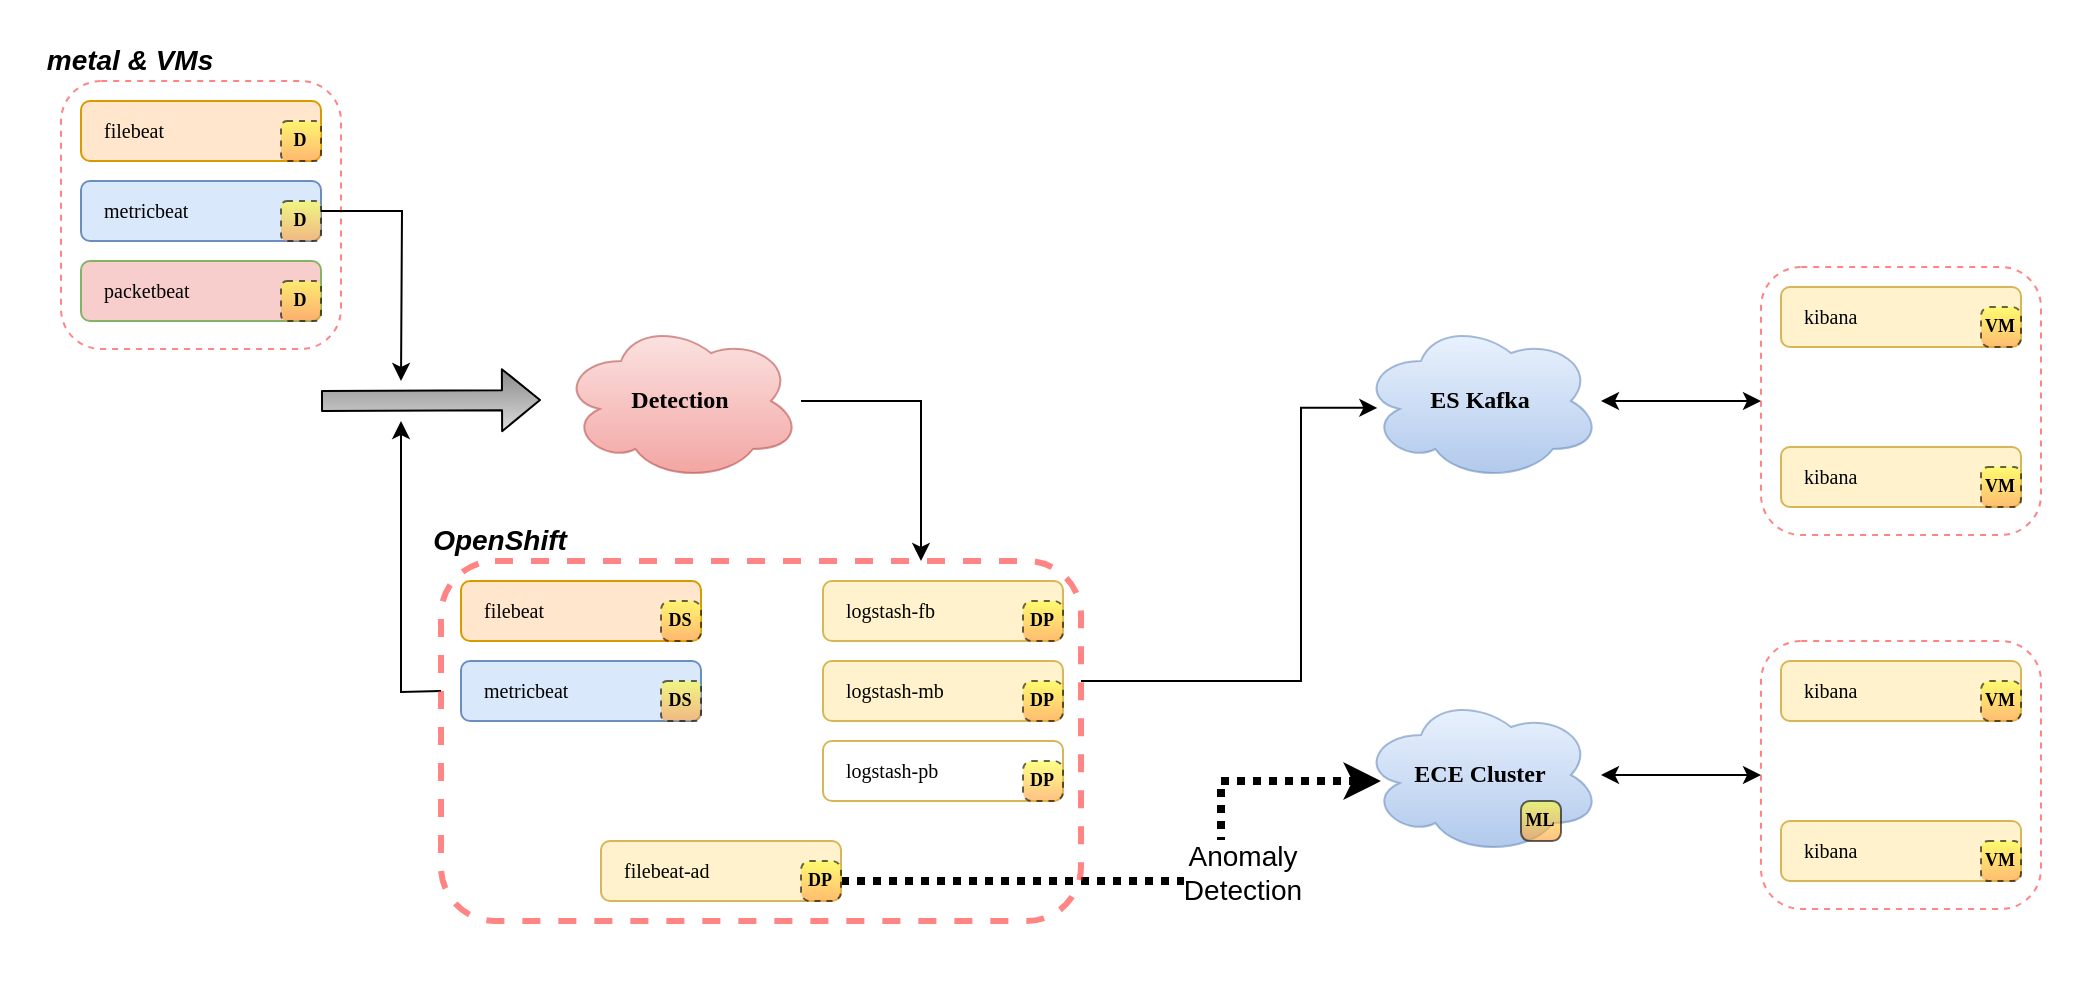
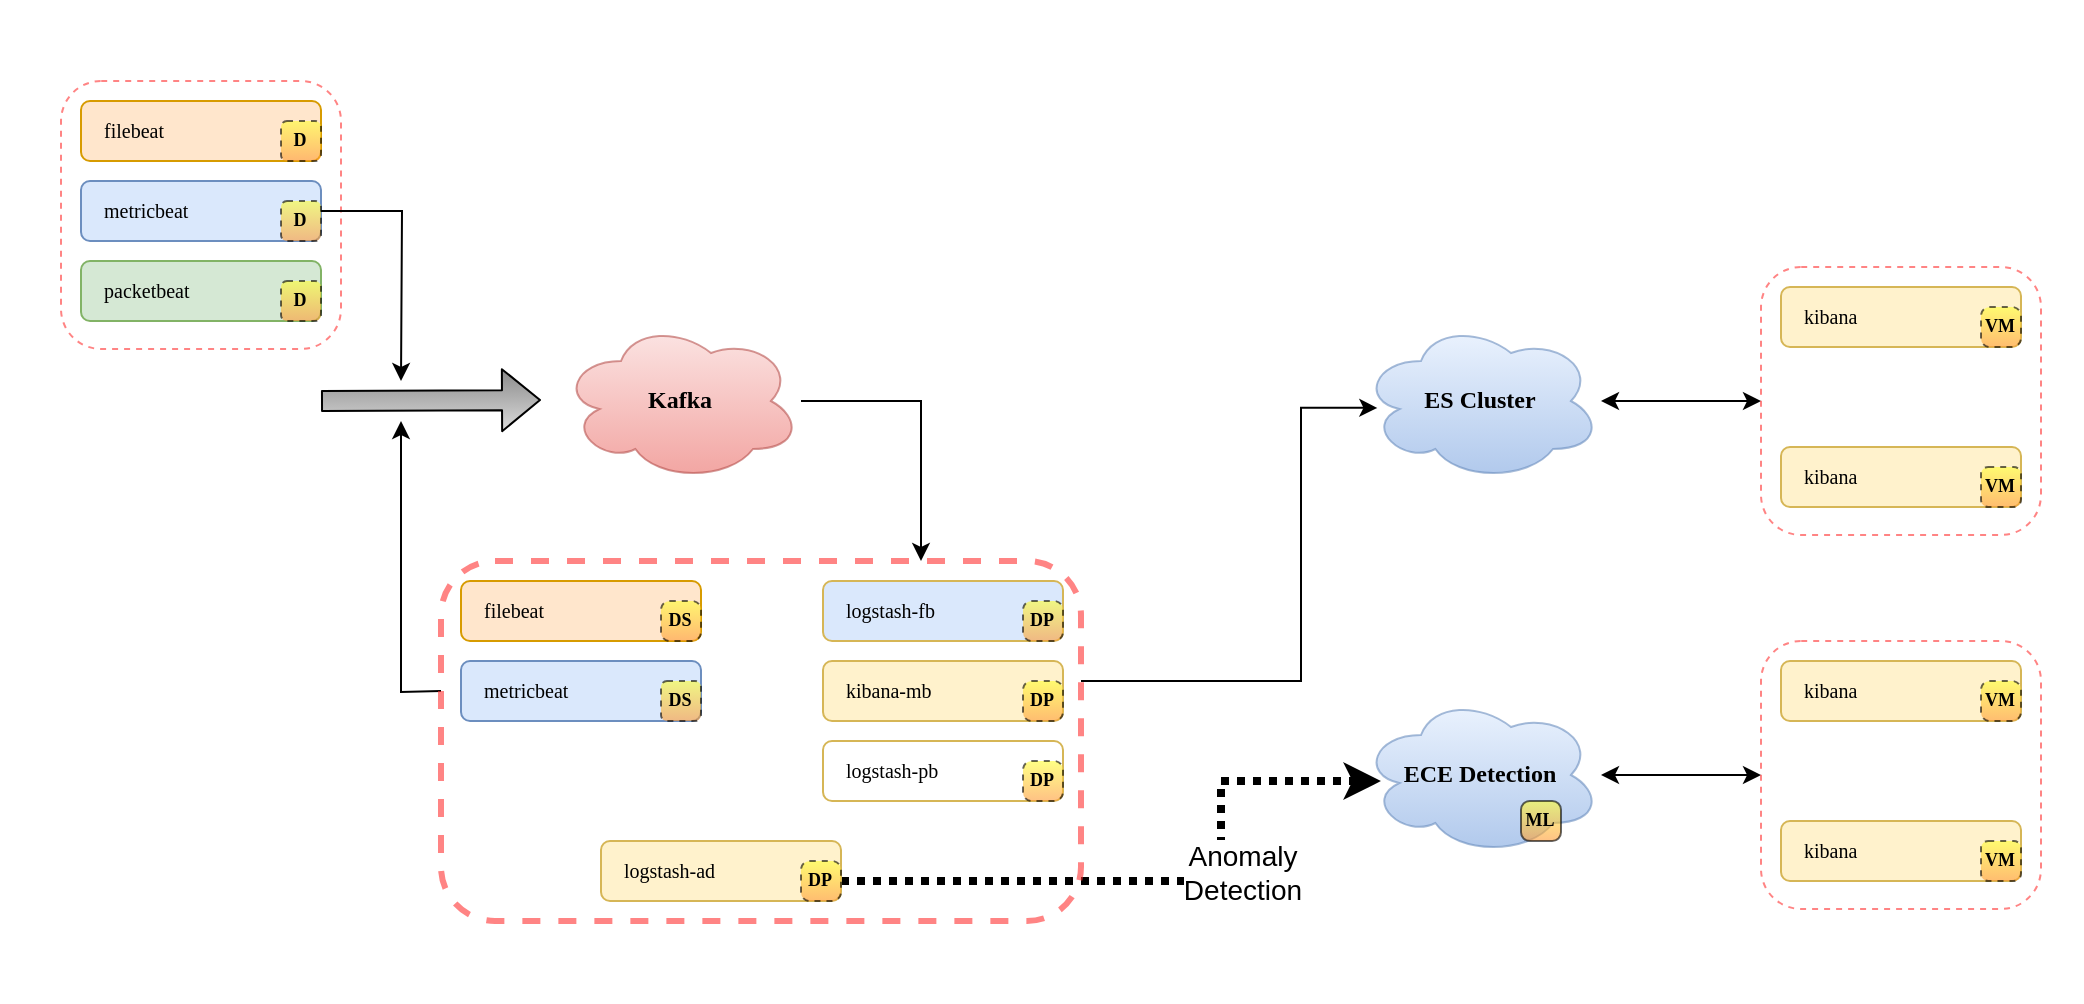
(131, 61) -> none
(201, 291) -> (201, 291)
(681, 401) -> (681, 401)
(1481, 401) -> (1481, 401)
(501, 541) -> none
(943, 611) -> (943, 611)
(906, 691) -> (895, 691)
(1481, 775) -> (1481, 775)
(681, 871) -> (684, 871)
